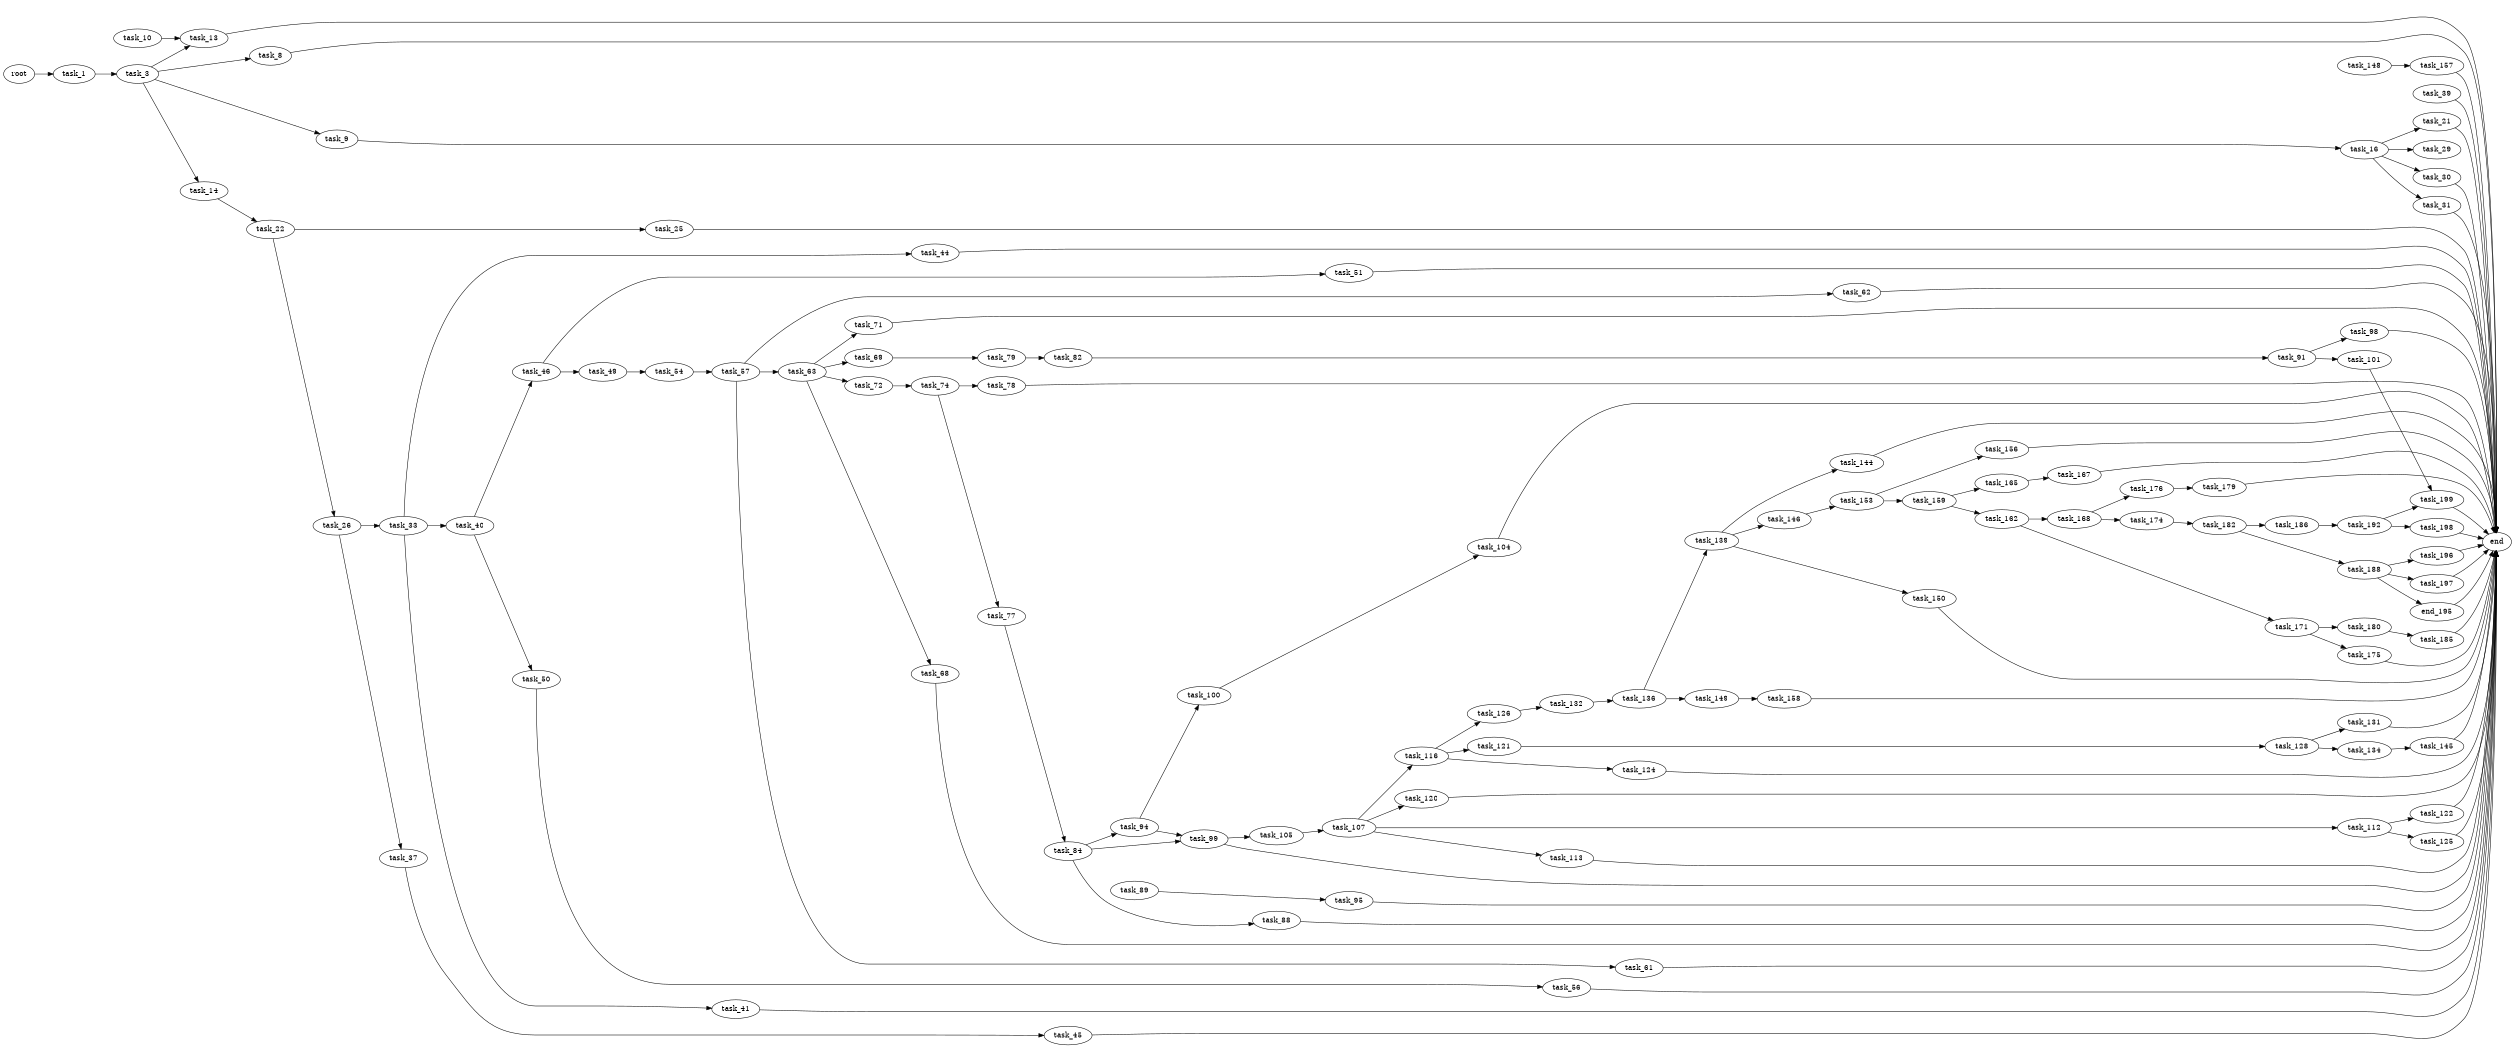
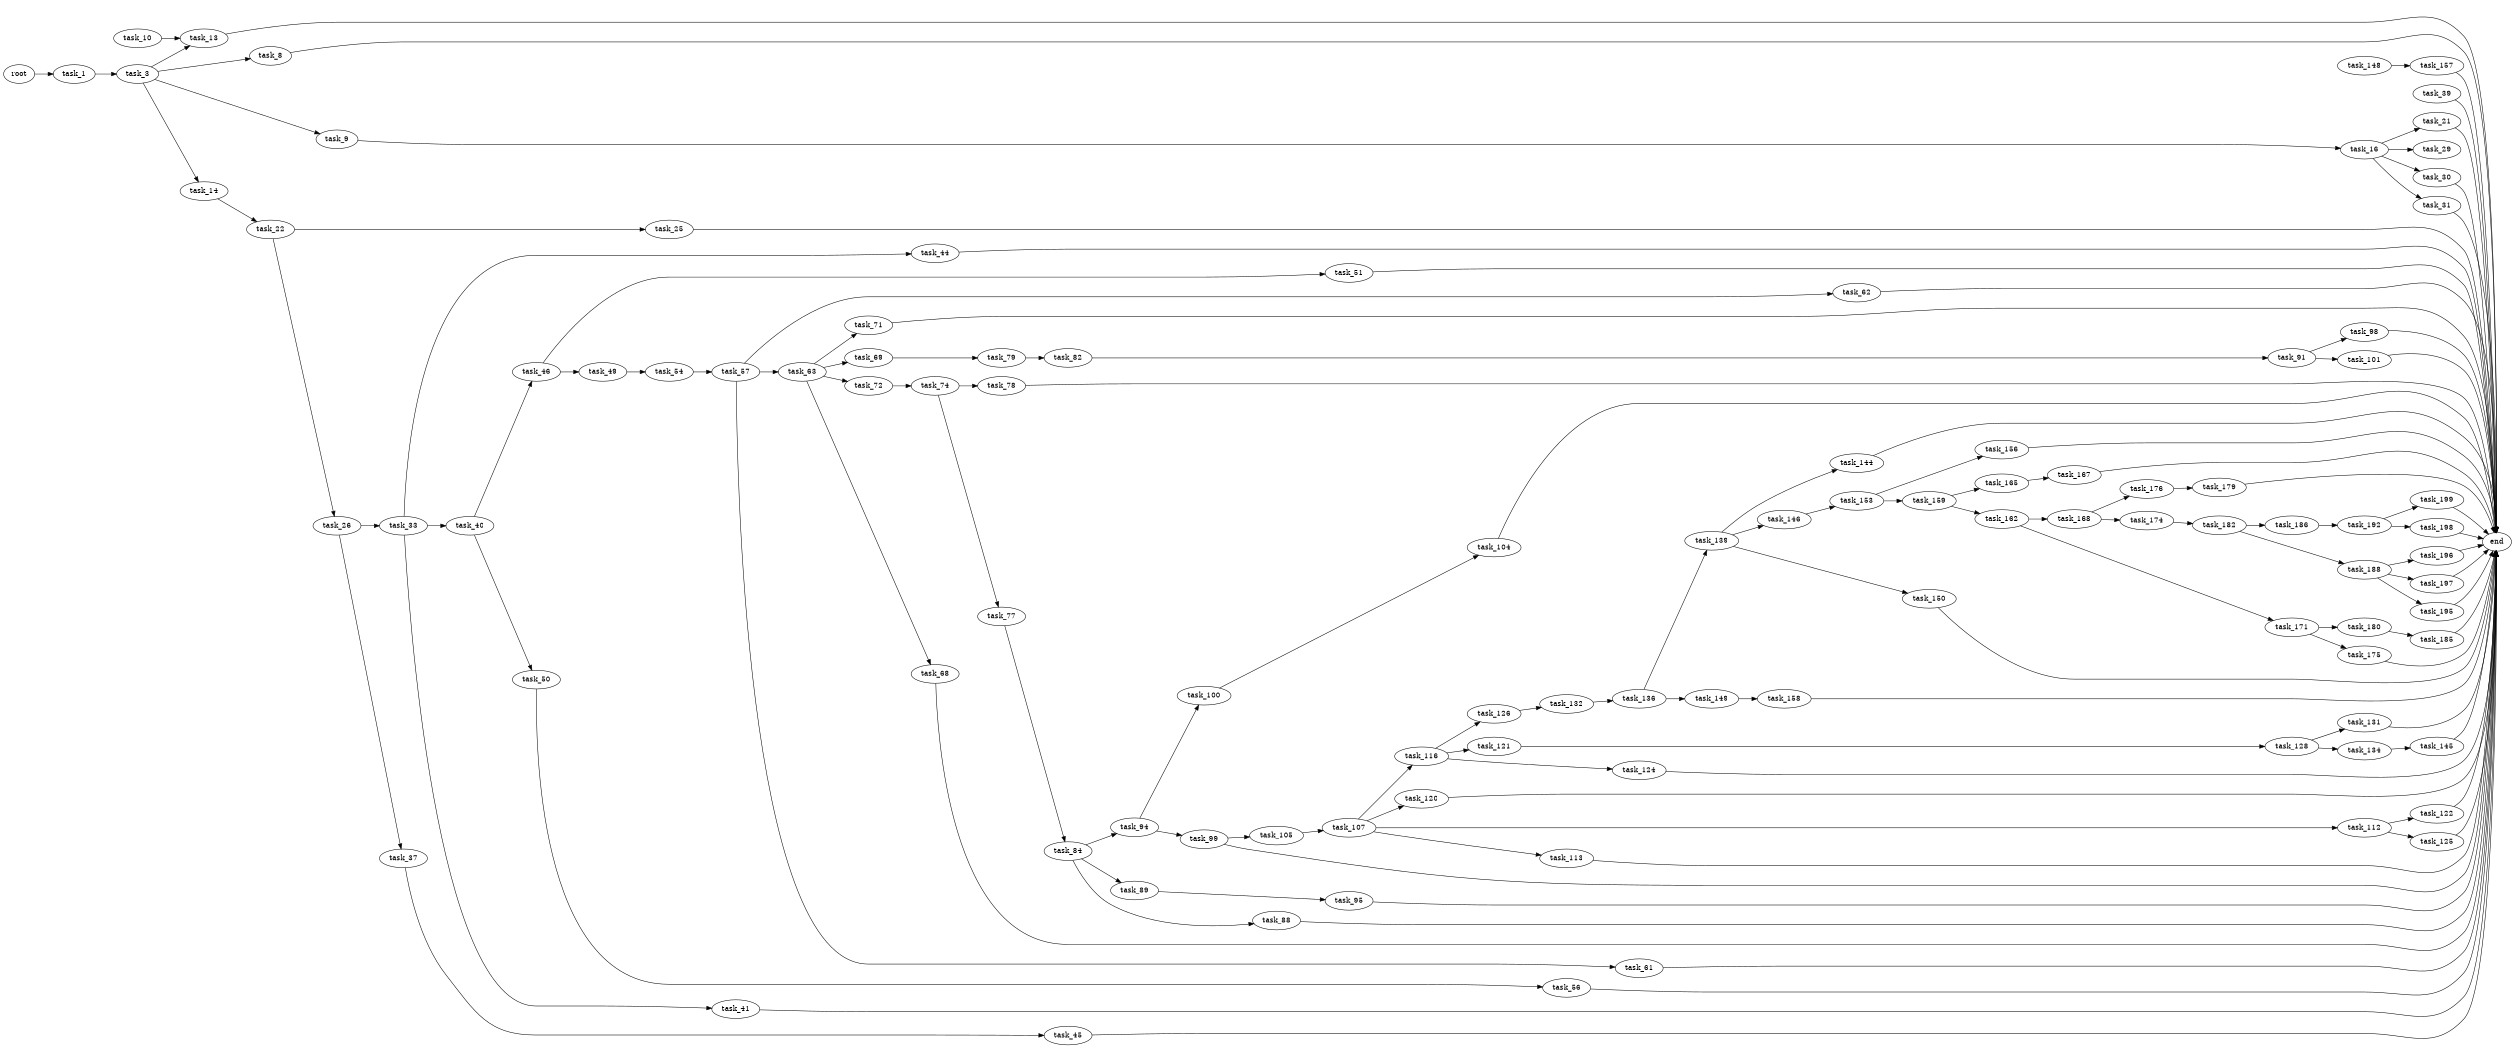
(2399, 428) -> (2477, 396)
(2437, 612) -> (2437, 612)
(1133, 845) -> (1099, 869)
